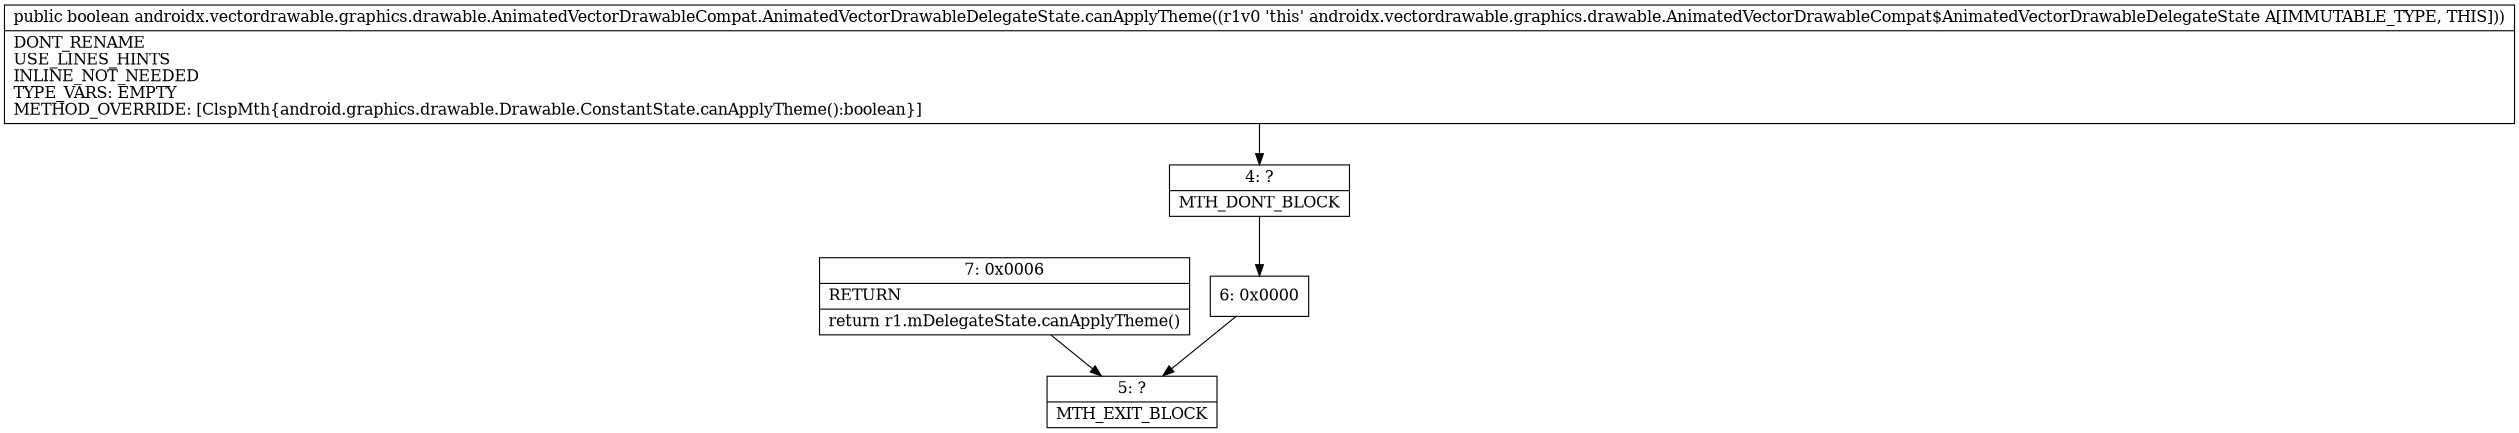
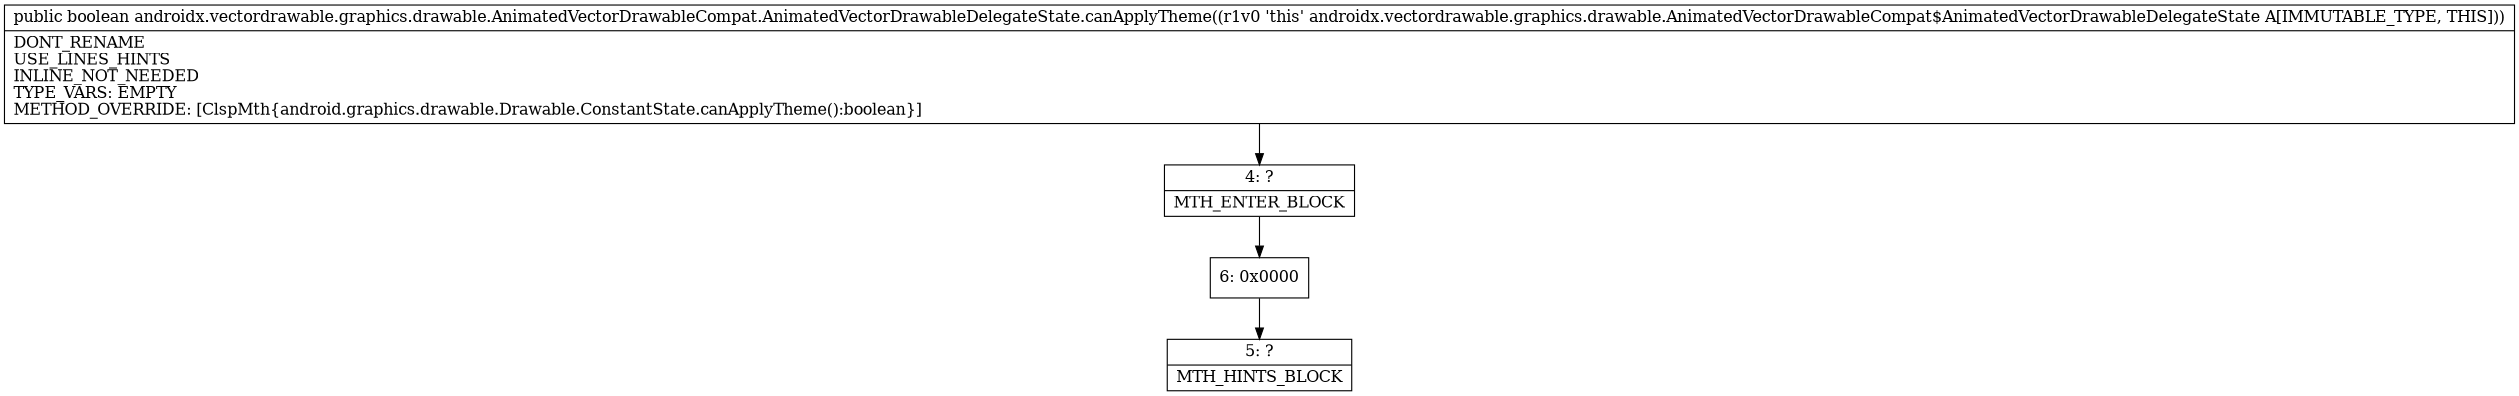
(1259, 203) -> (1259, 203)
(1005, 296) -> none
(1132, 414) -> (1259, 377)
